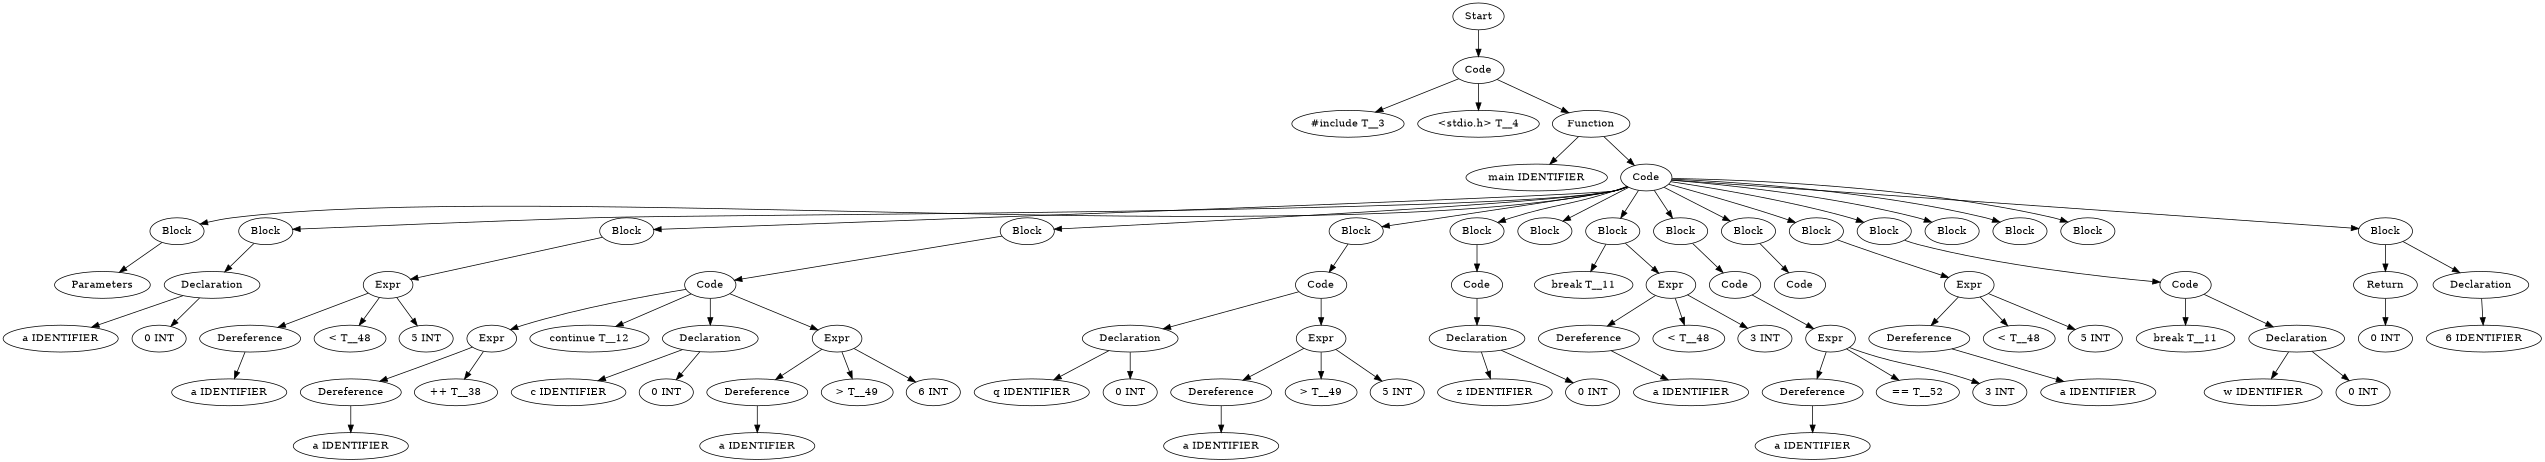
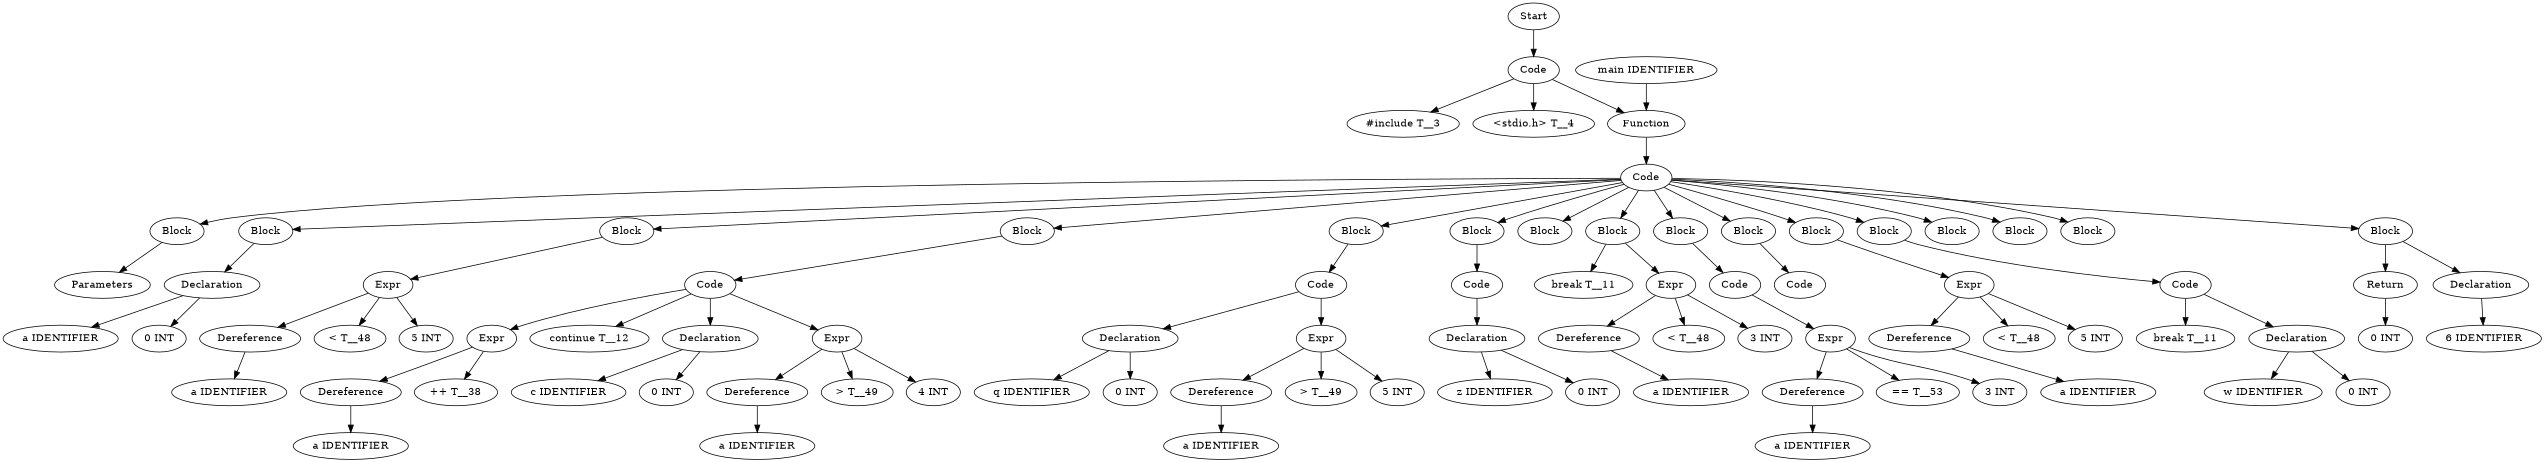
(1567, 148) -> (1646, 93)
(933, 392) -> (933, 392)
(1918, 392) -> (1918, 392)
